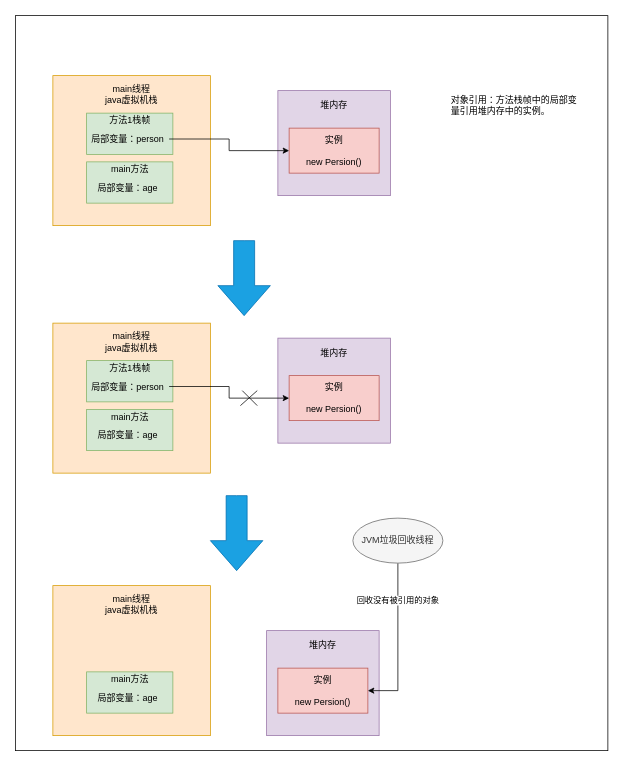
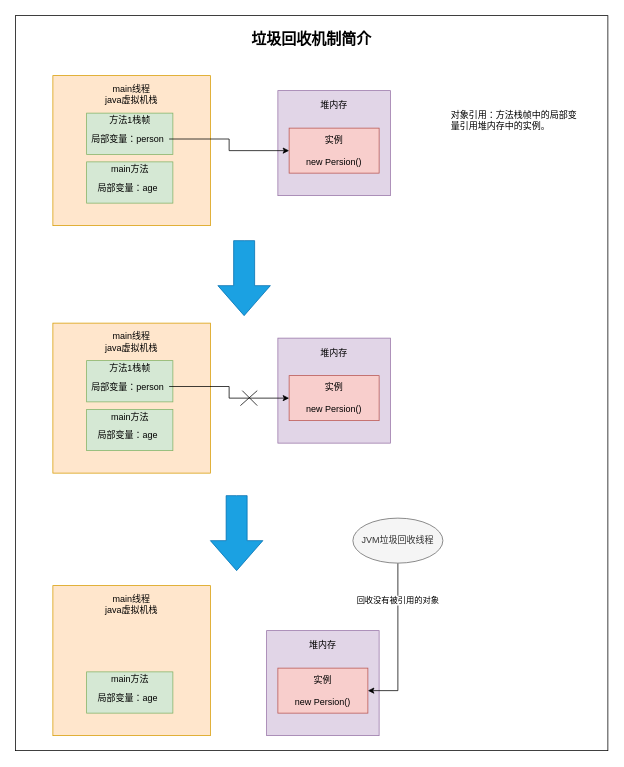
none -> (312, 38)
(518, 105) -> (518, 120)
